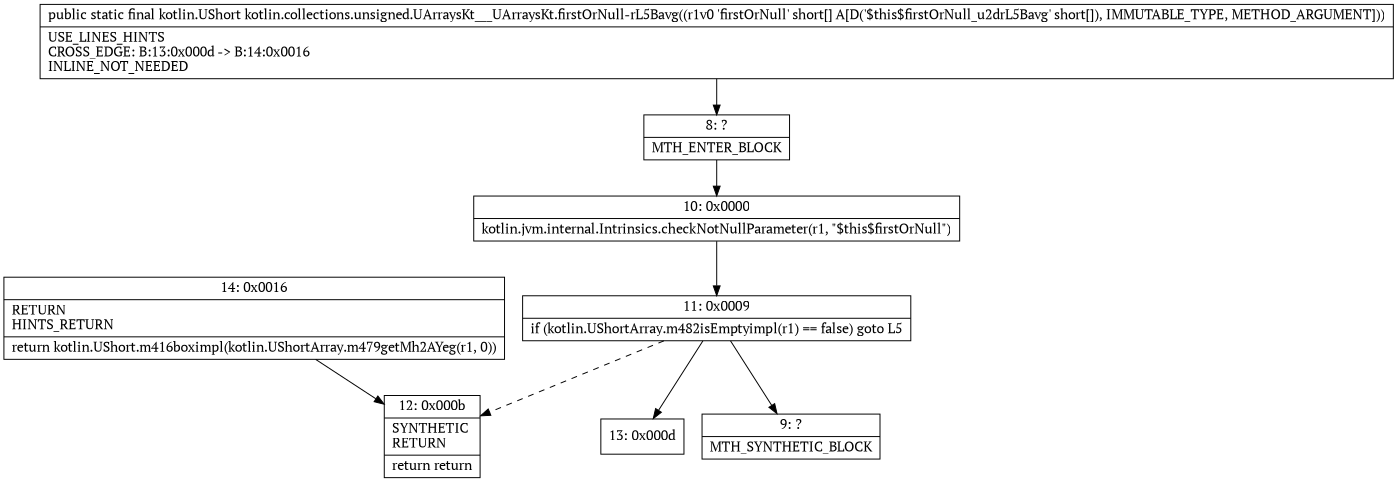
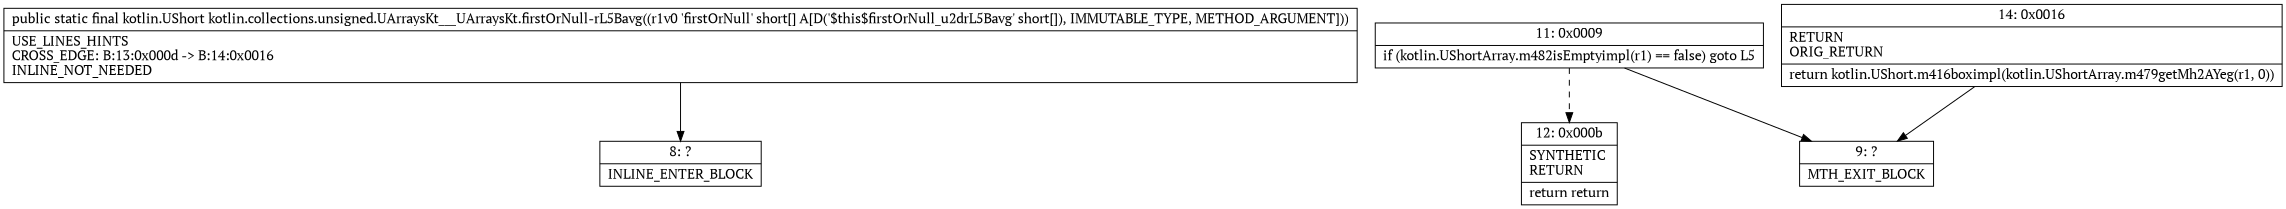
(717, 148) -> (681, 175)
(717, 219) -> none
(63, 325) -> (1837, 52)
(346, 379) -> (1940, 111)
(642, 437) -> none
(791, 447) -> (1867, 175)
